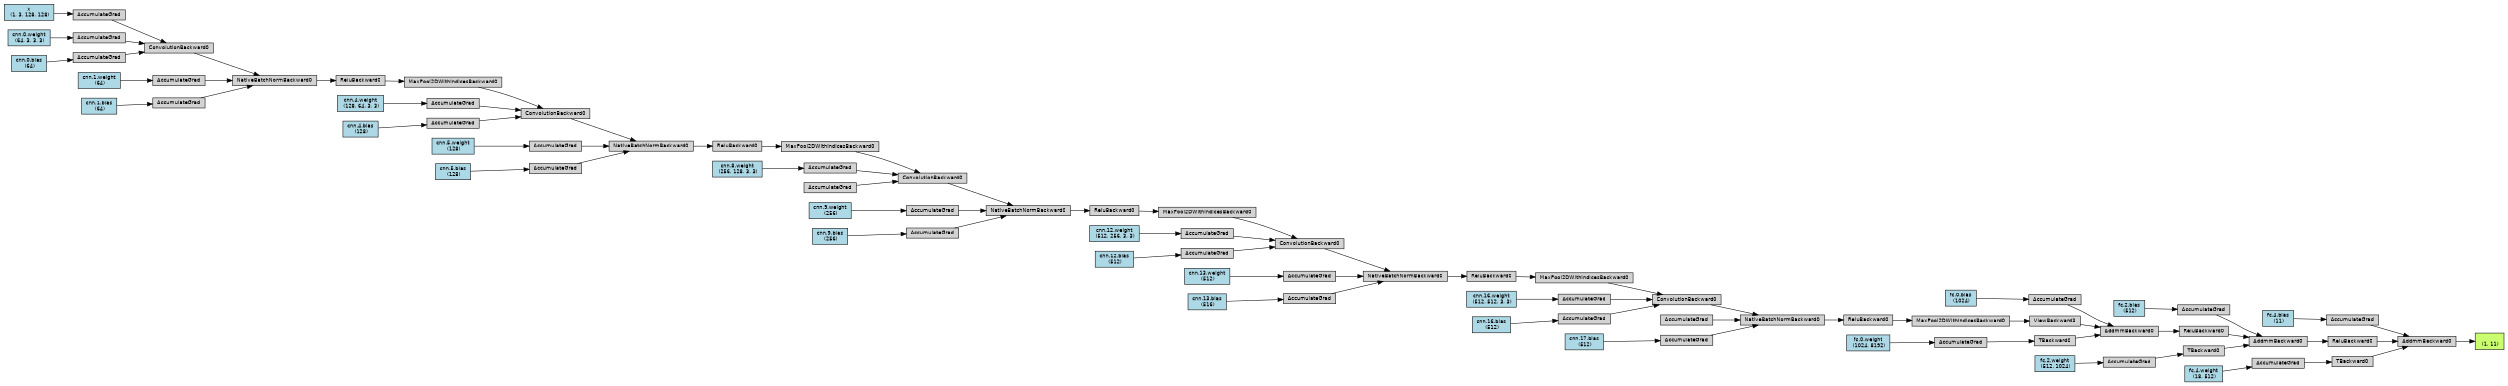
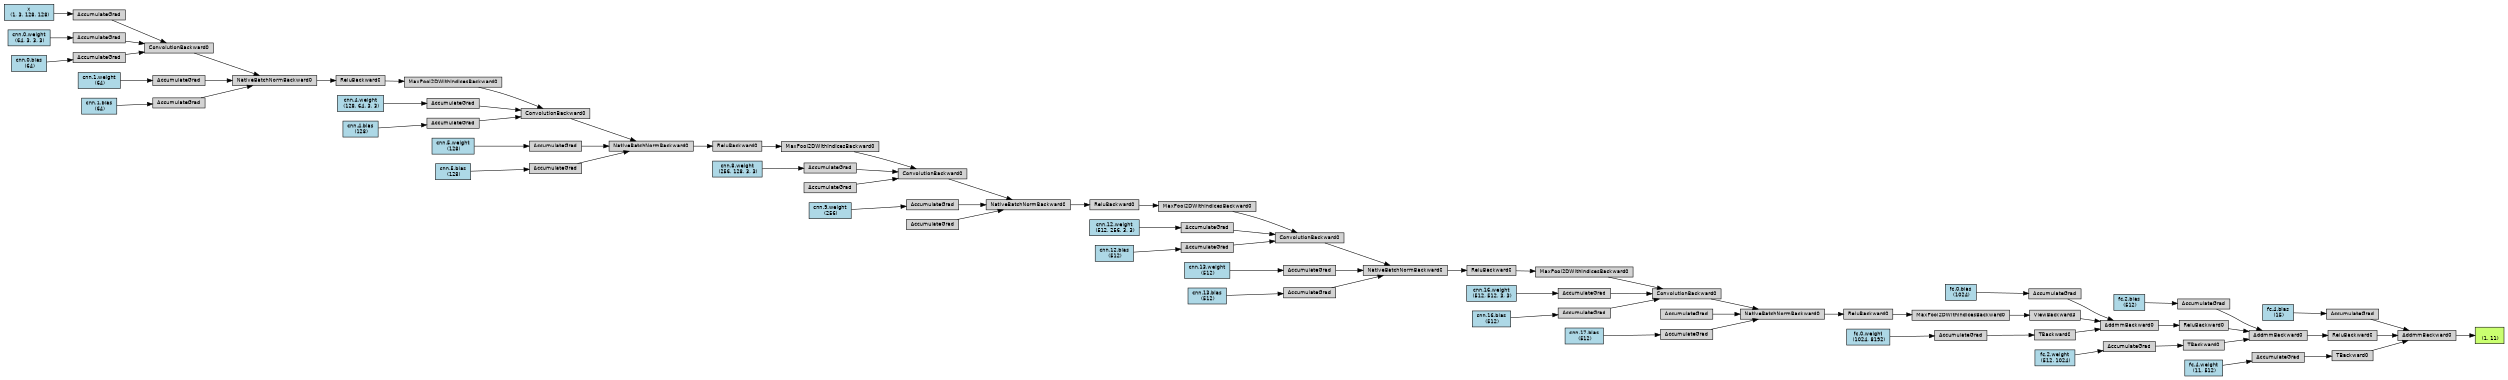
(830, 236) -> none
(1207, 302) -> (1207, 296)
(2278, 318) -> (2278, 313)
(2204, 374) -> (2204, 368)
